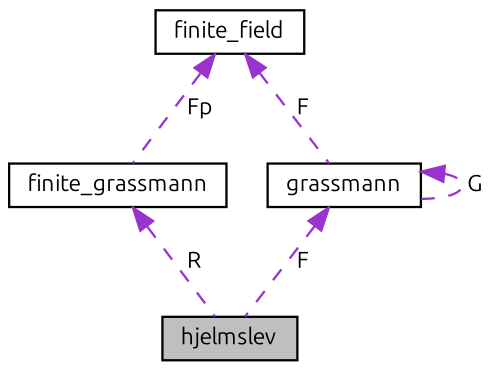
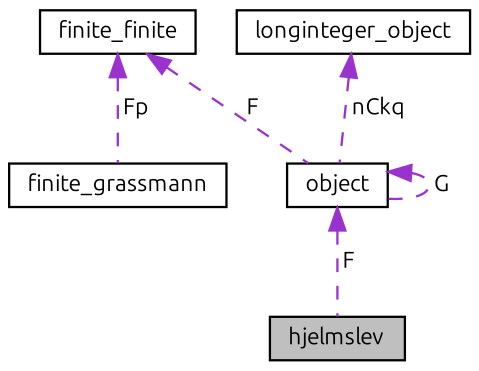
(230, 32) -> (118, 32)
none -> (353, 32)
(344, 185) -> (337, 185)
(181, 272) -> none
